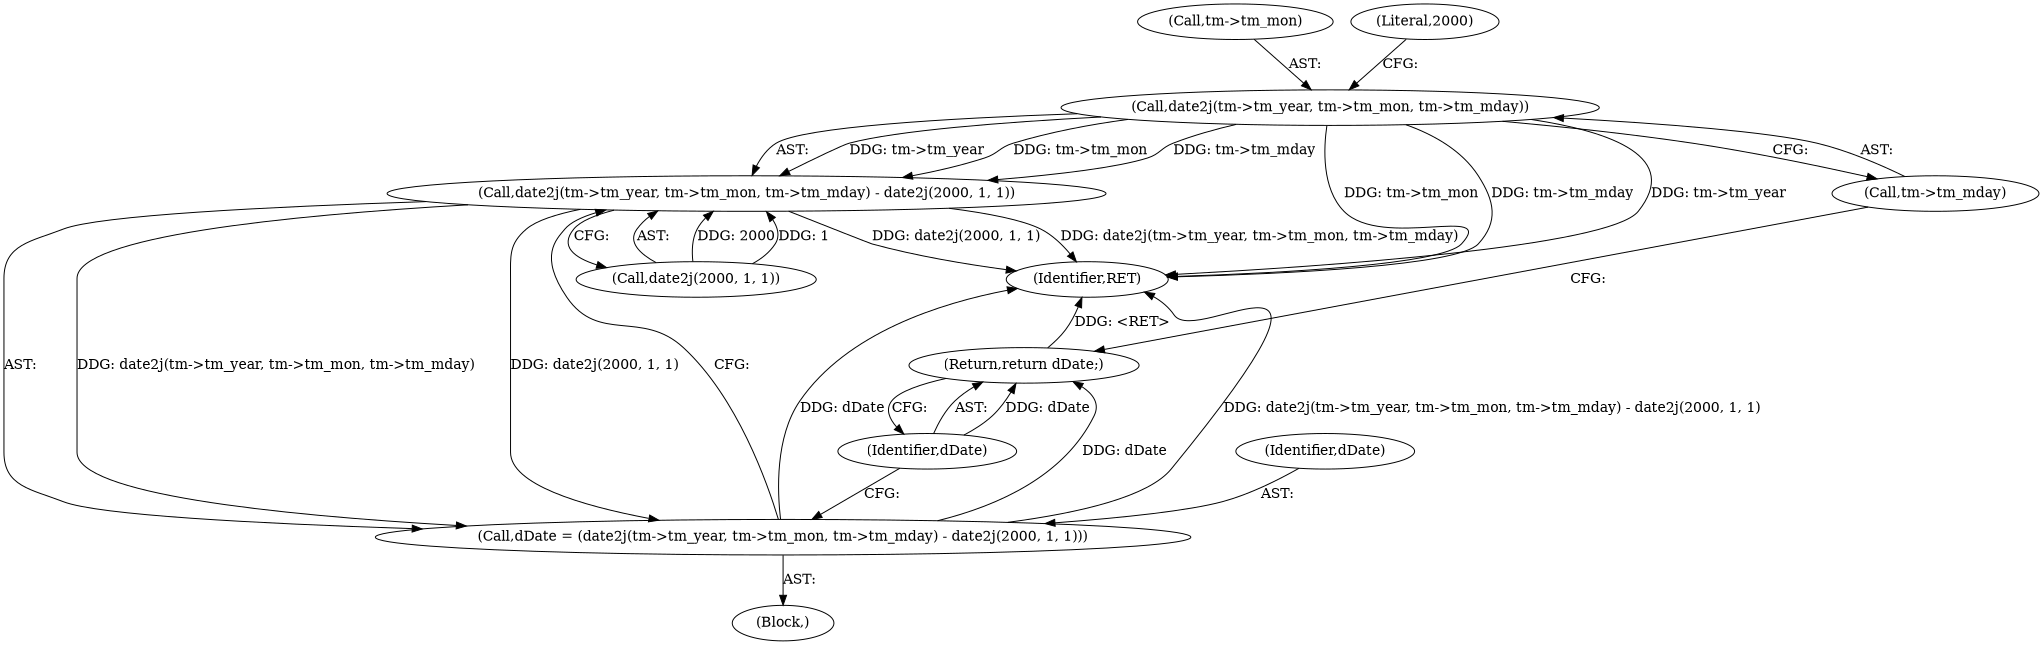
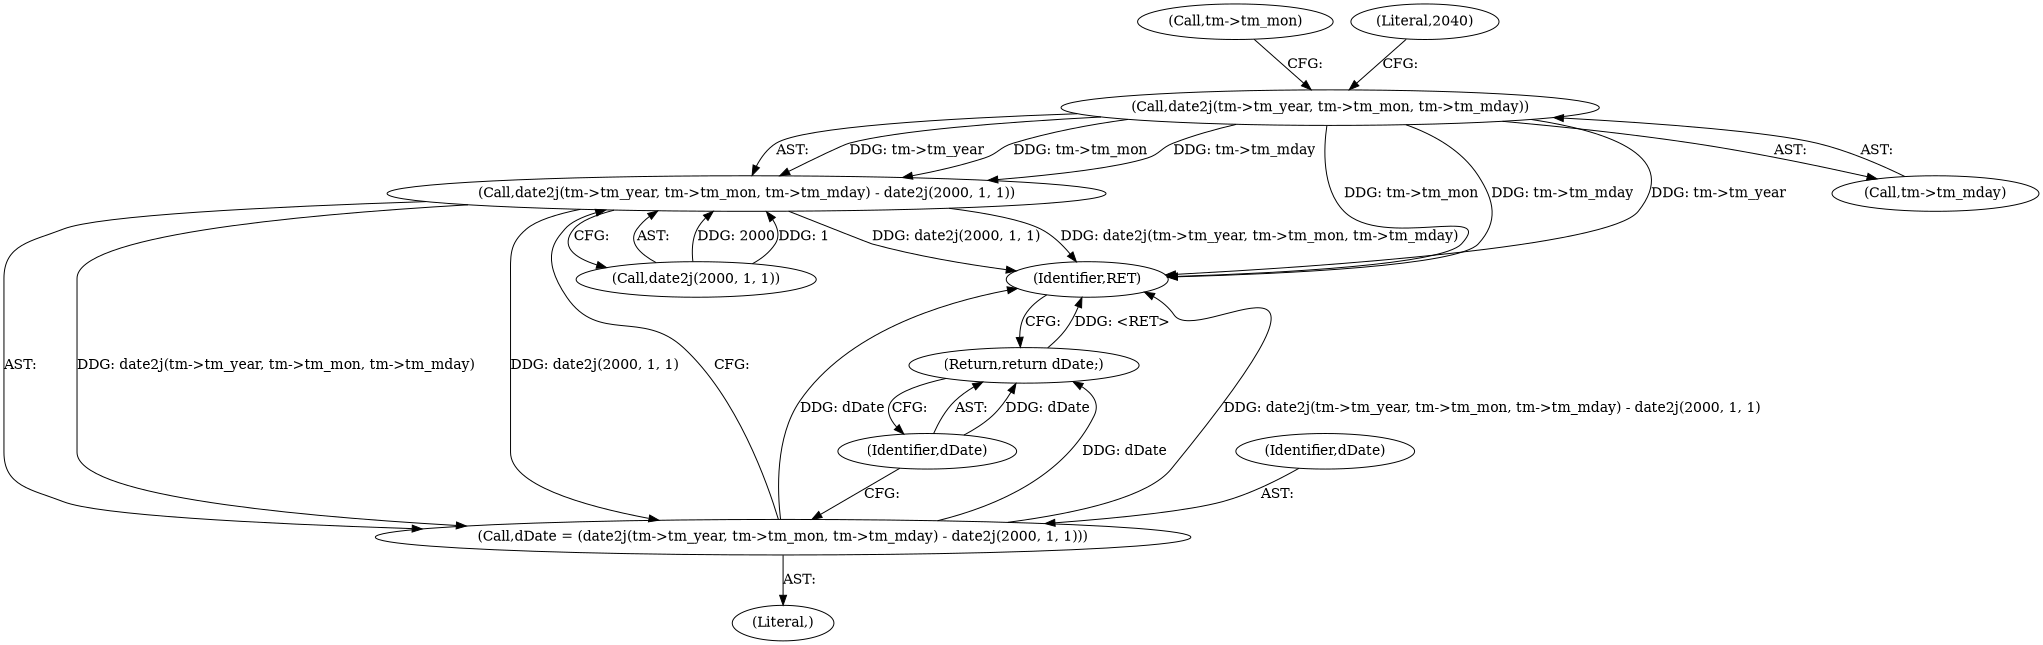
(1425, 22) -> (1425, 22)
(1307, 65) -> (1307, 65)
(1793, 151) -> (1793, 151)
(1486, 278) -> (1027, 312)
(783, 623) -> (783, 623)
